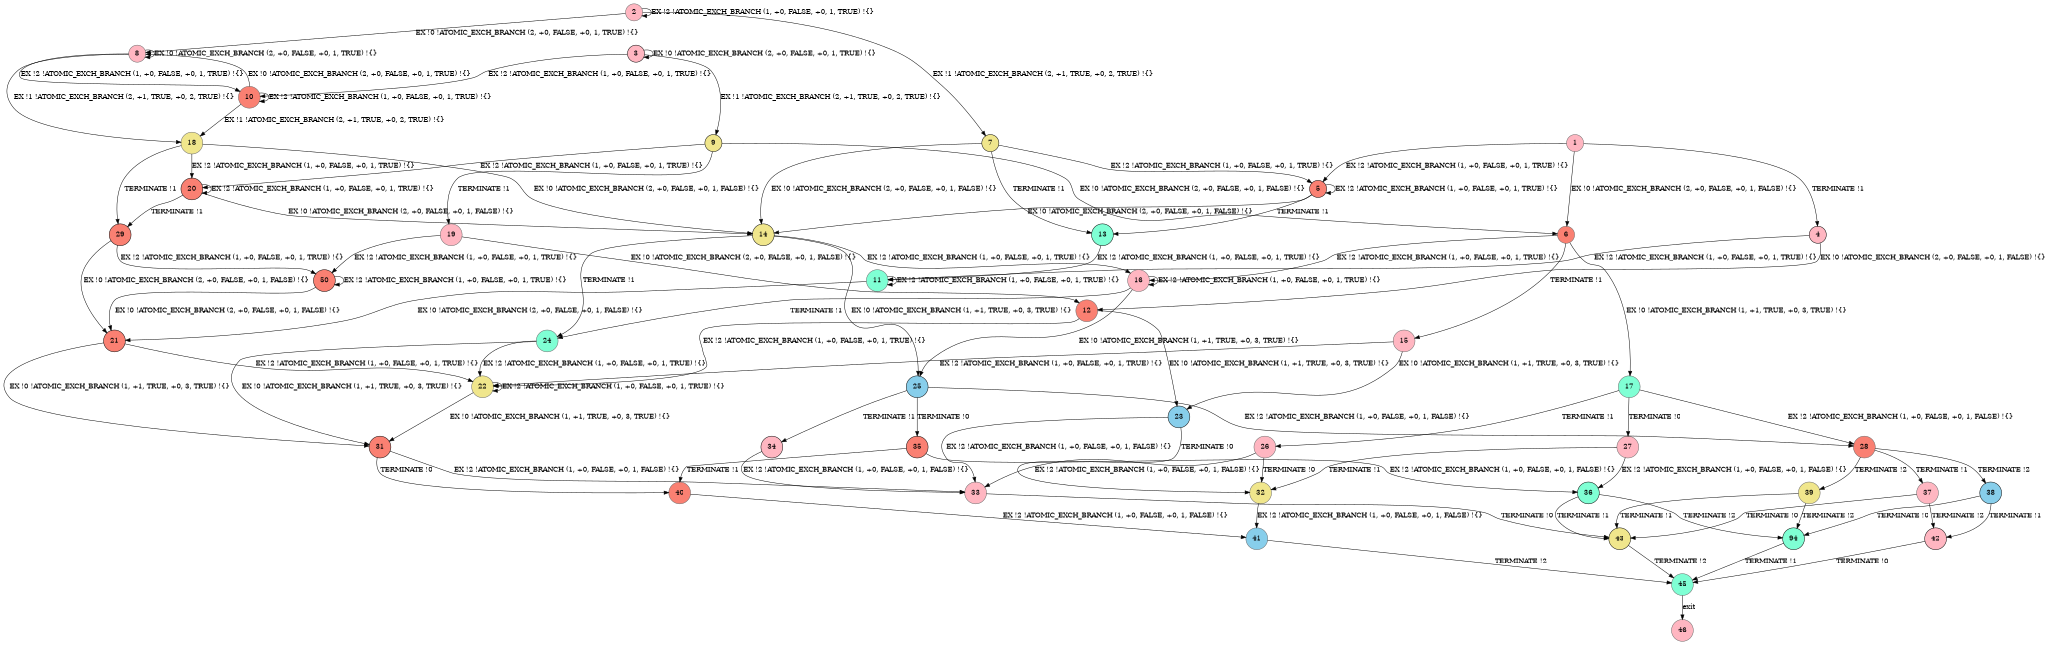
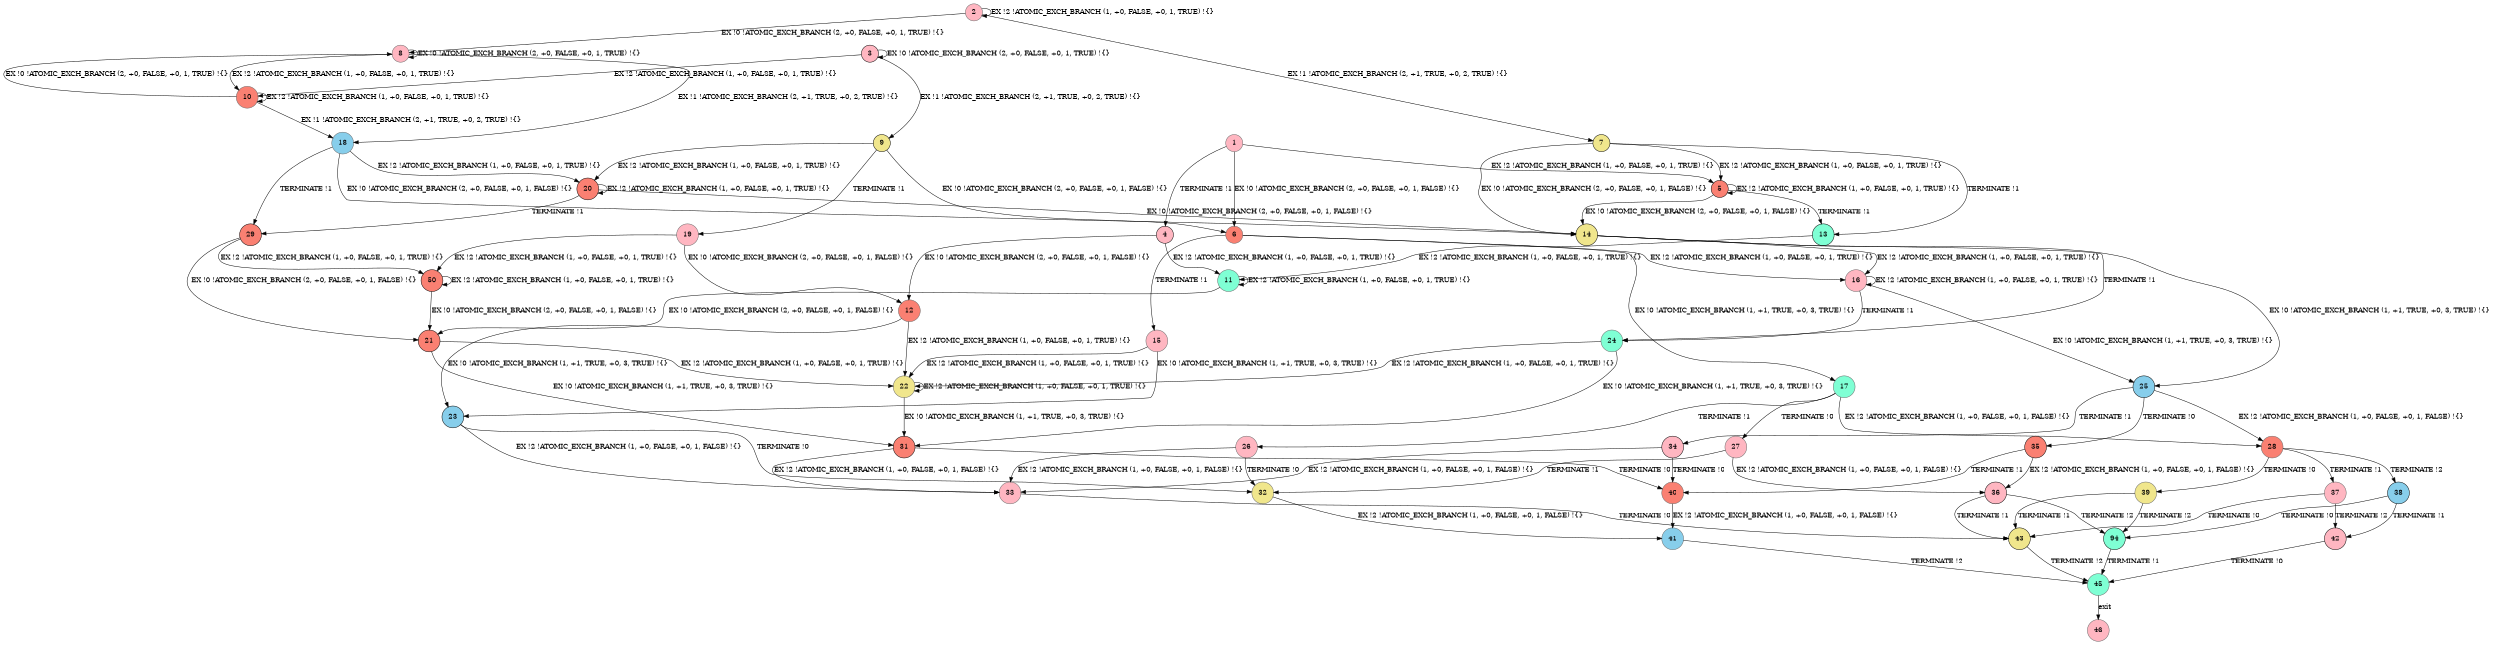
(192, 143) -> (343, 143)
none -> (1673, 468)
(1881, 470) -> (2290, 470)
(1588, 493) -> (1996, 493)
